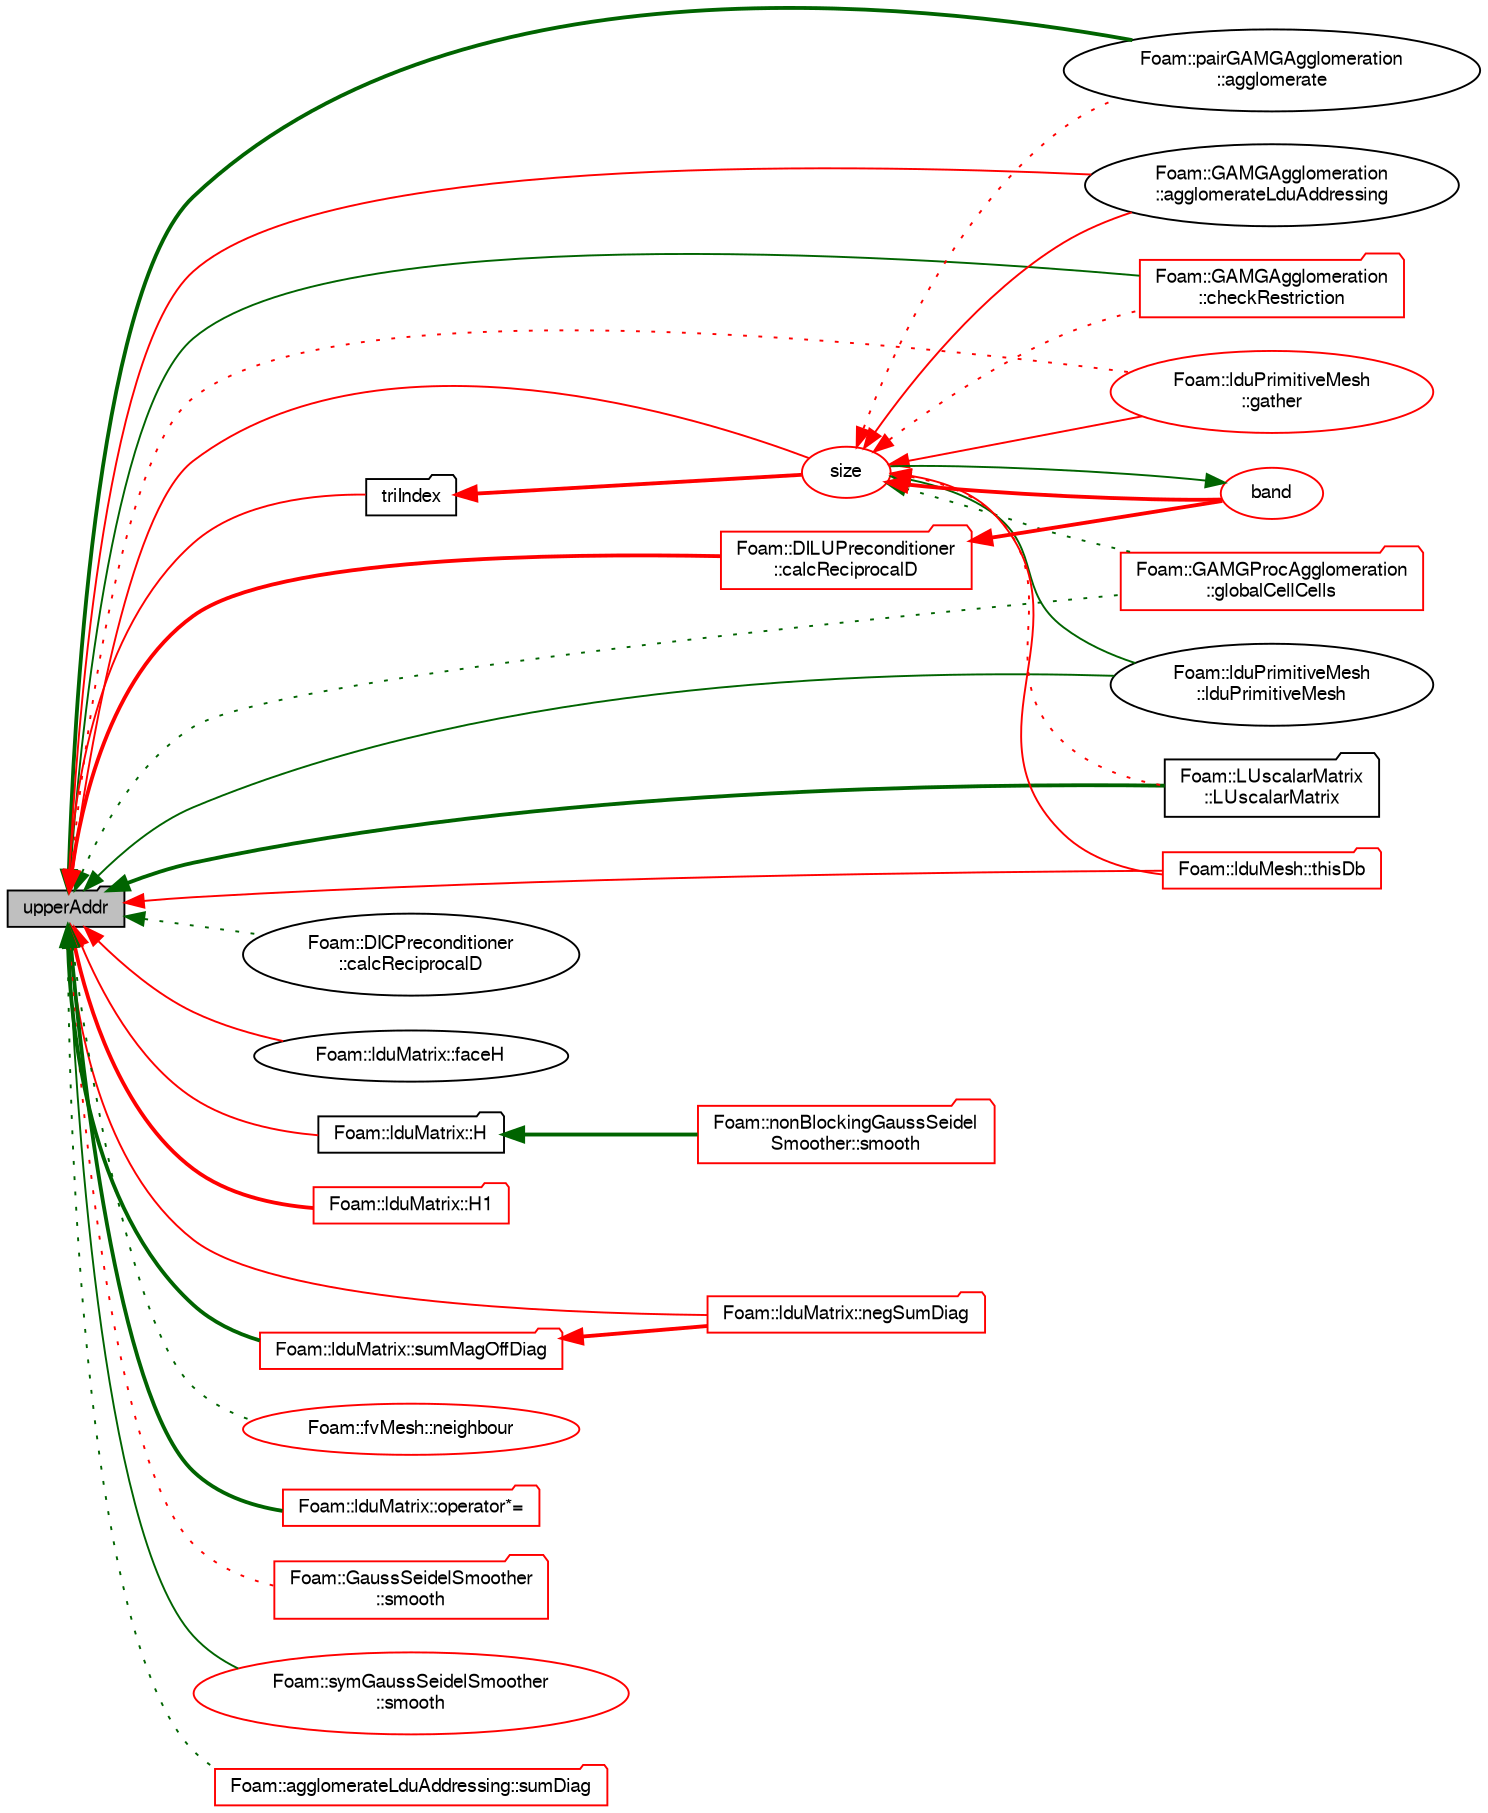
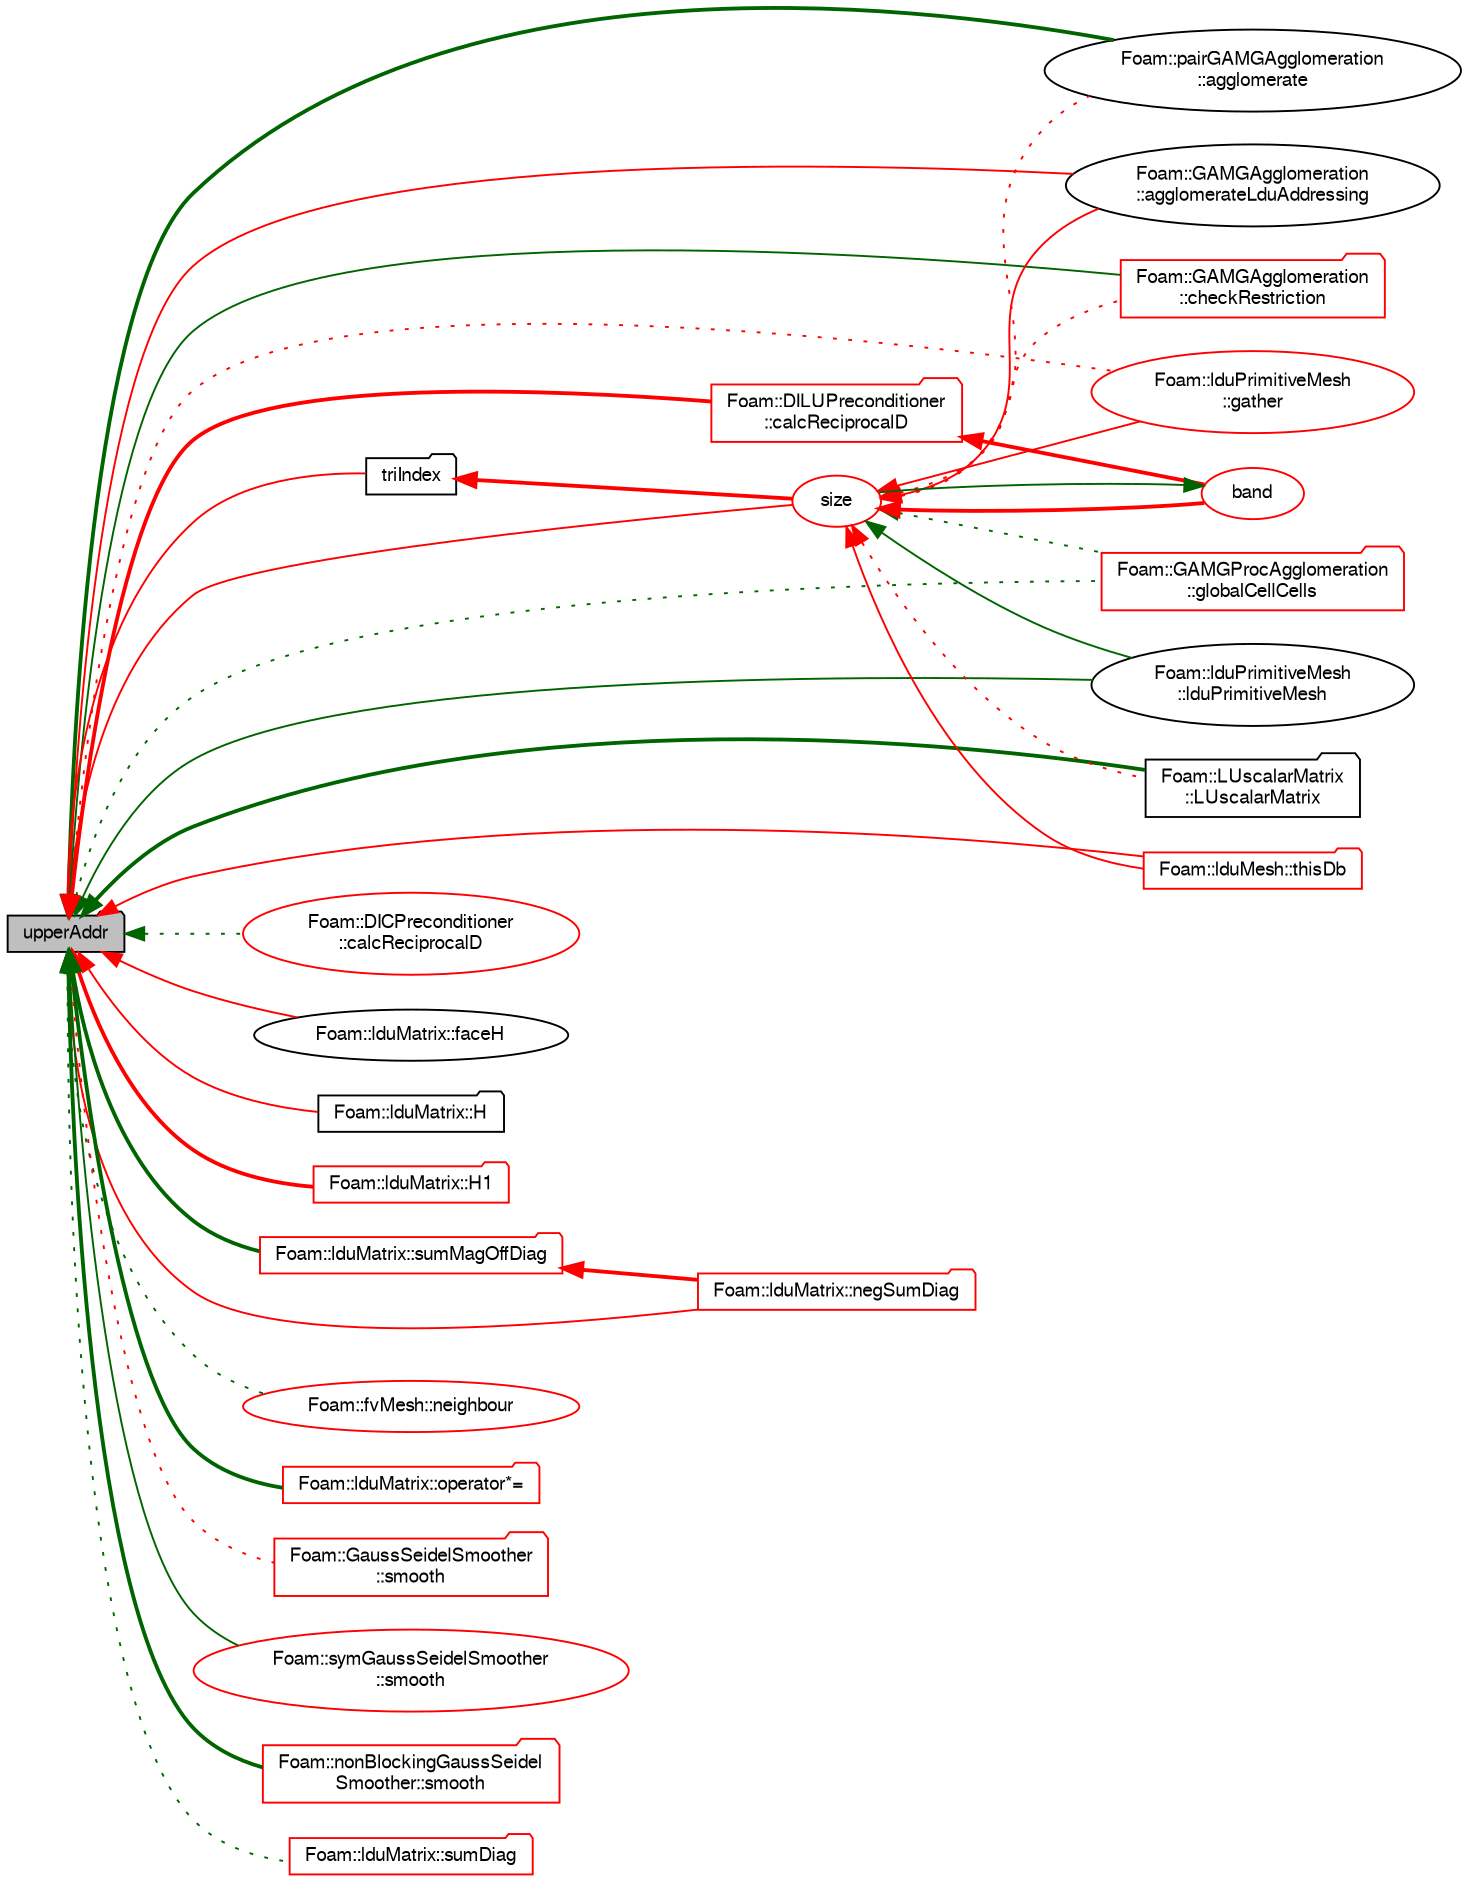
(411, 955) -> (411, 934)
(611, 1135) -> (97, 1399)
(411, 1787) -> (411, 1856)
